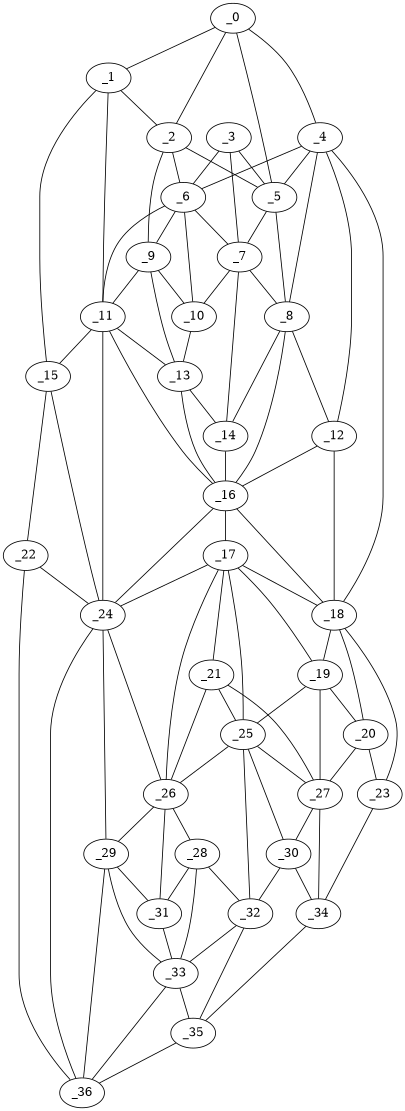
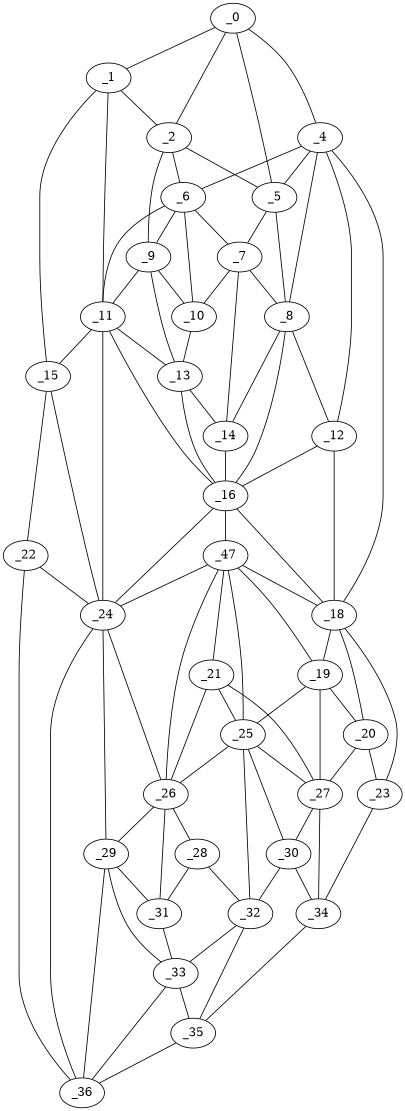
(229, 138) -> none
(226, 556) -> (226, 556)
(192, 914) -> none
